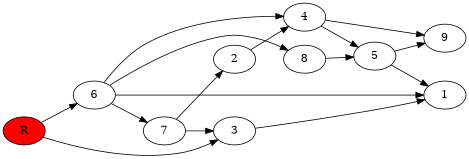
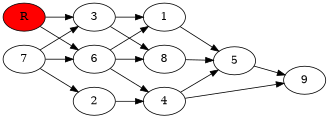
none -> (124, 35)
(406, 74) -> (196, 37)
(126, 111) -> (55, 59)
